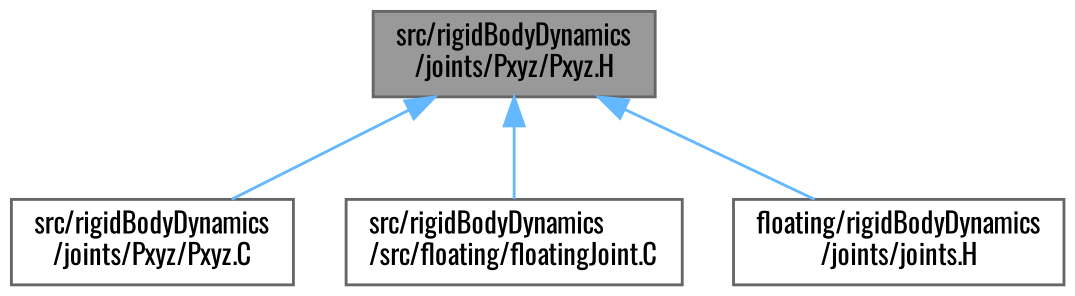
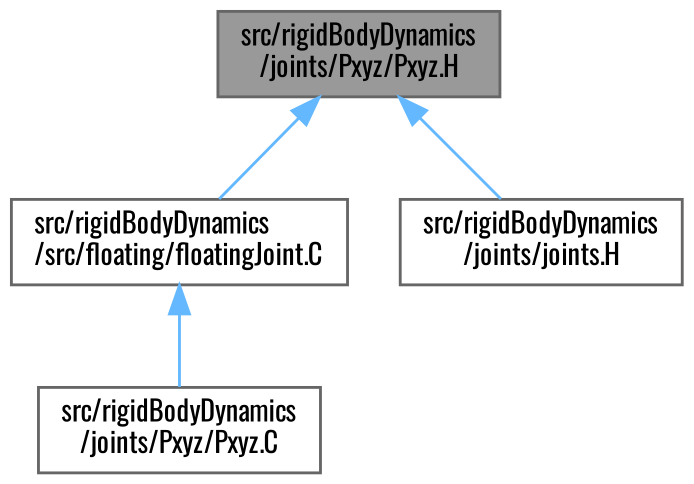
(320, 155) -> (179, 351)
(899, 242) -> (541, 242)
